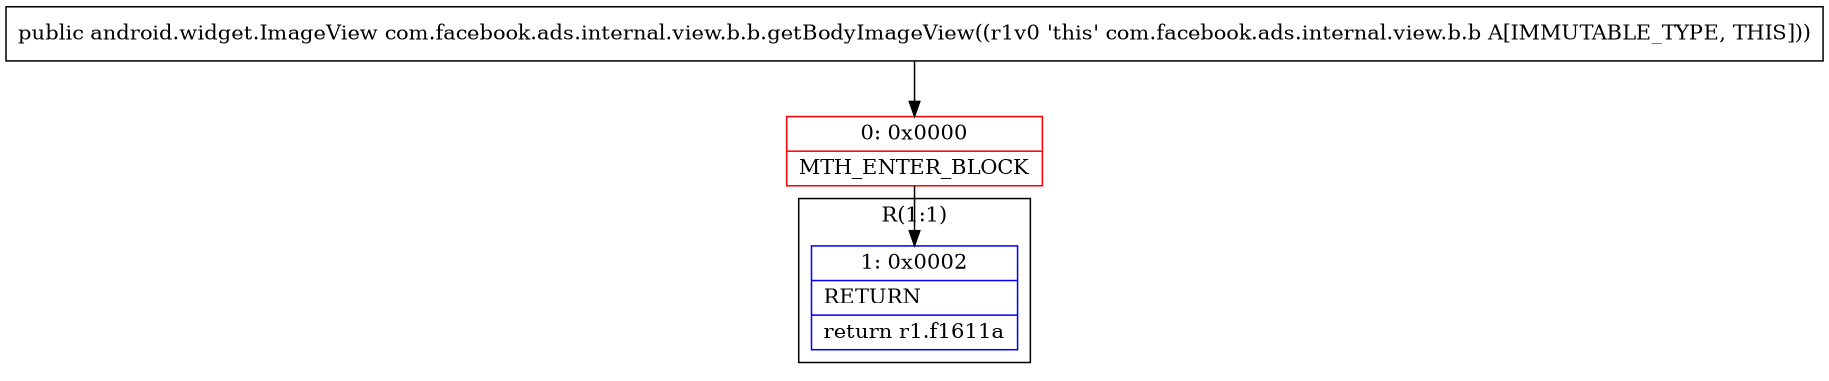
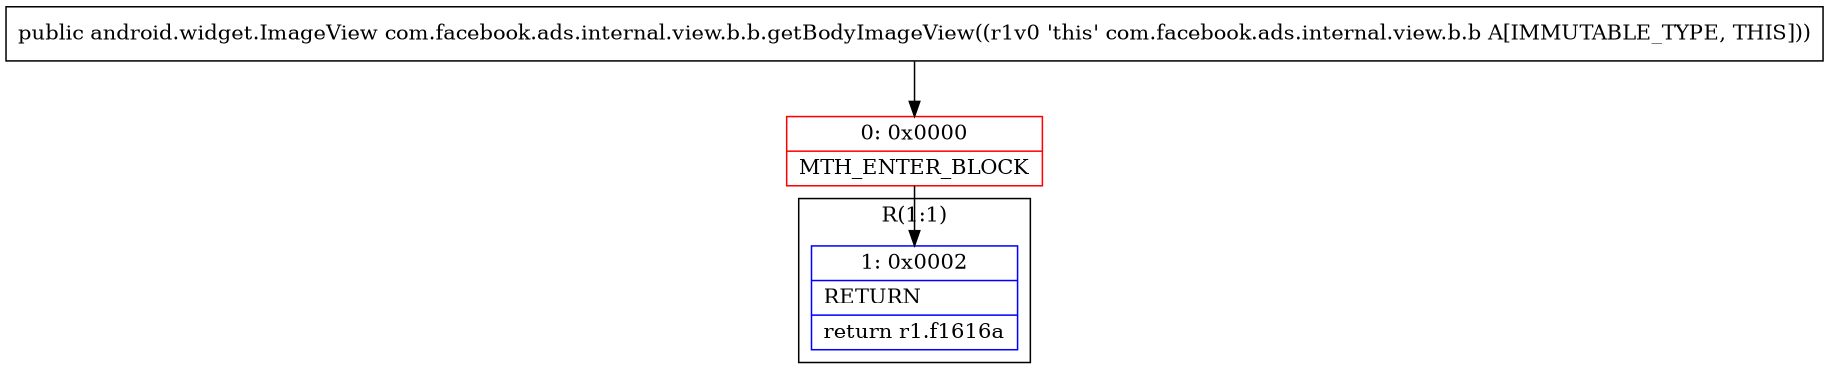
(915, 332) -> (915, 332)
